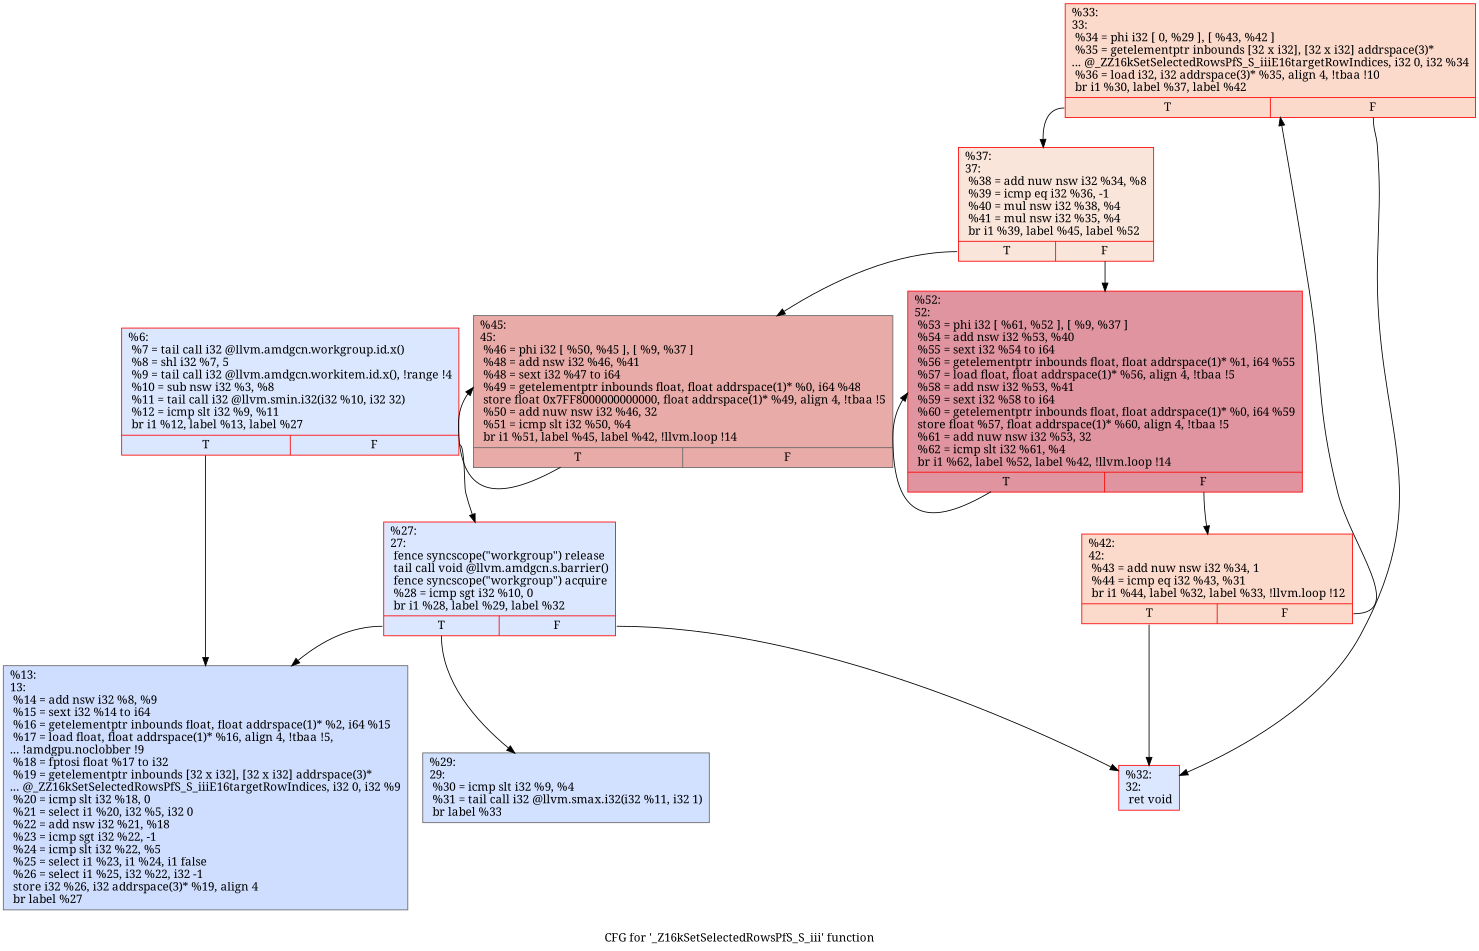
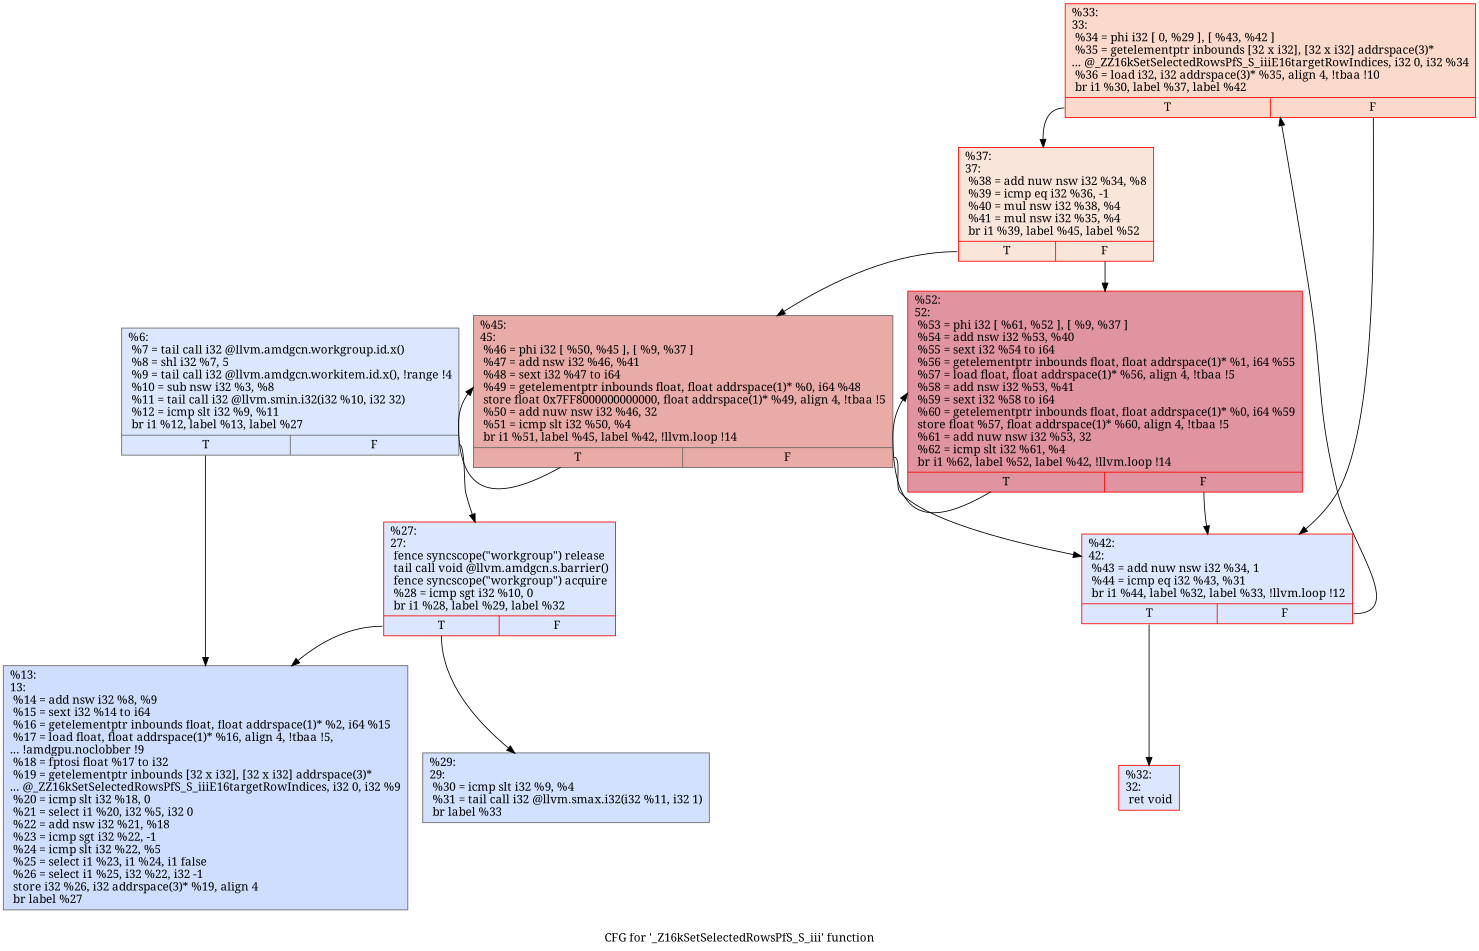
(560, 363) -> (560, 363)
(290, 392) -> (290, 392)
(1399, 491) -> (1370, 331)
none -> (965, 527)
(1217, 579) -> (1217, 579)
(871, 670) -> none
